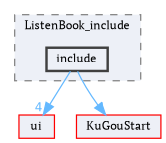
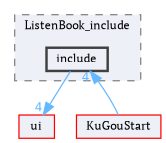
(87, 89) -> (109, 98)
